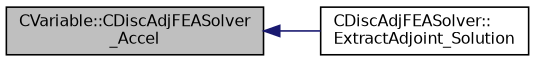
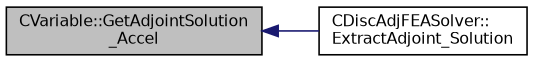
(135, 31) -> (134, 31)
